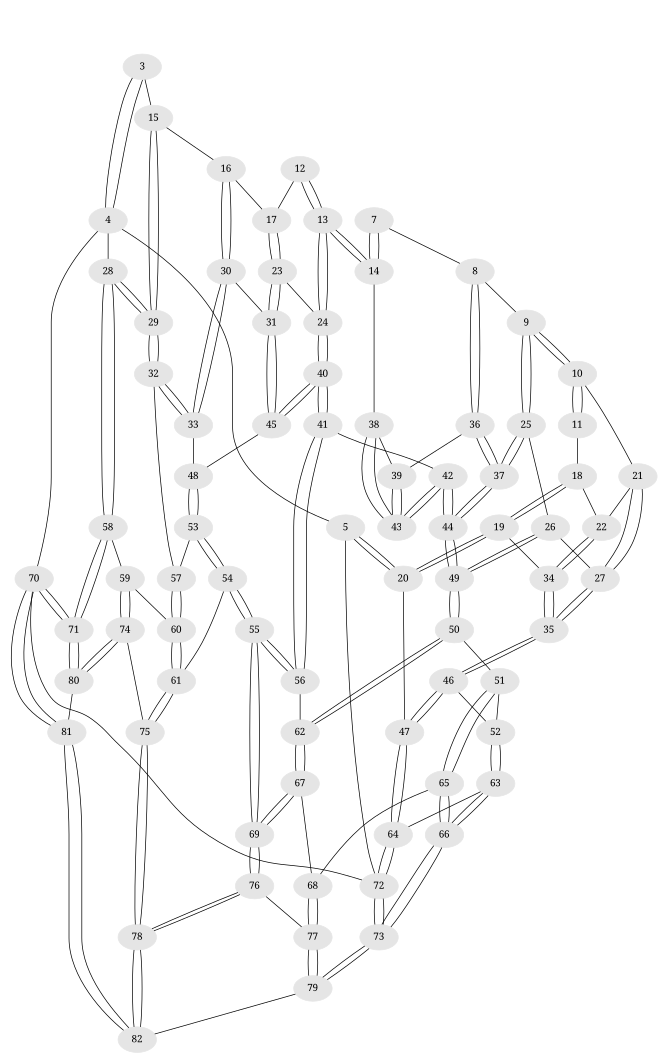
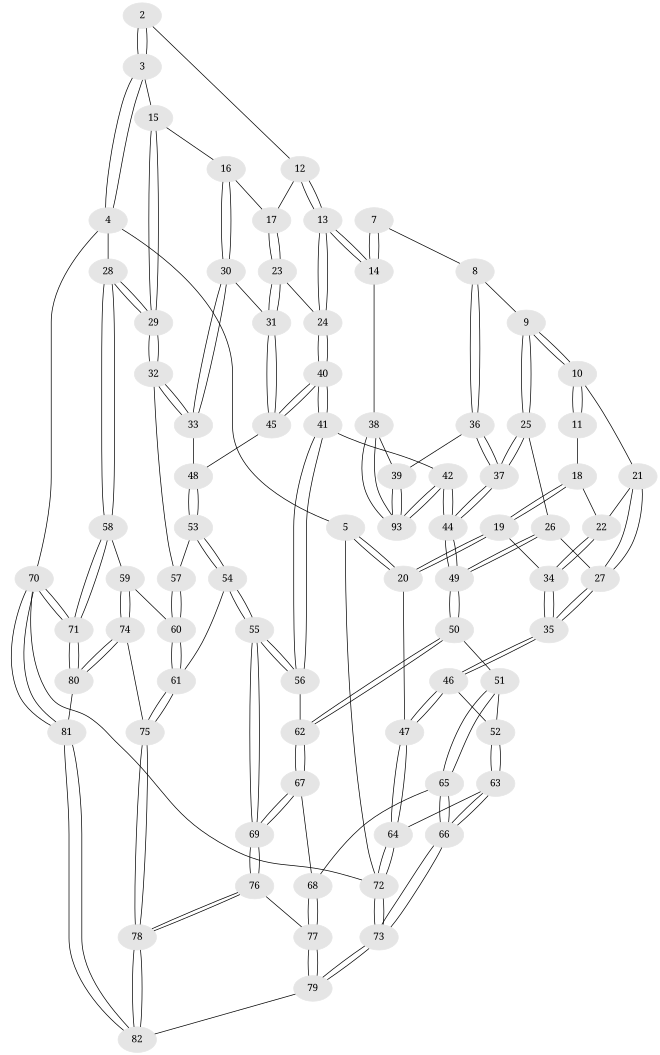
none -> (142, 16)
(397, 528) -> (397, 528)
